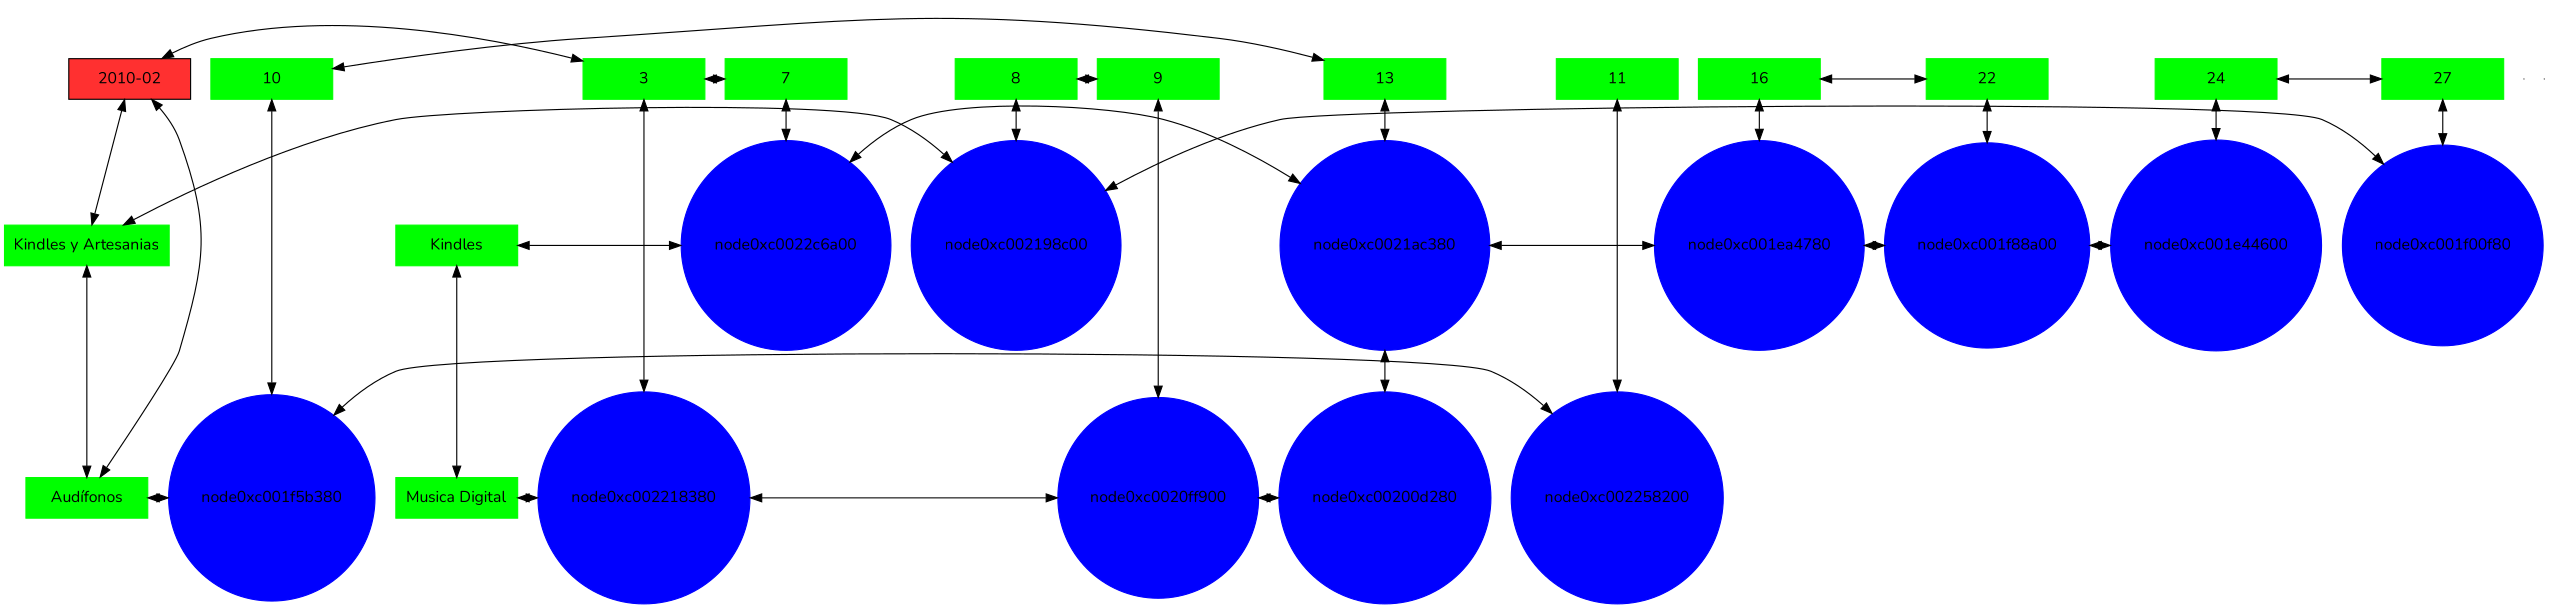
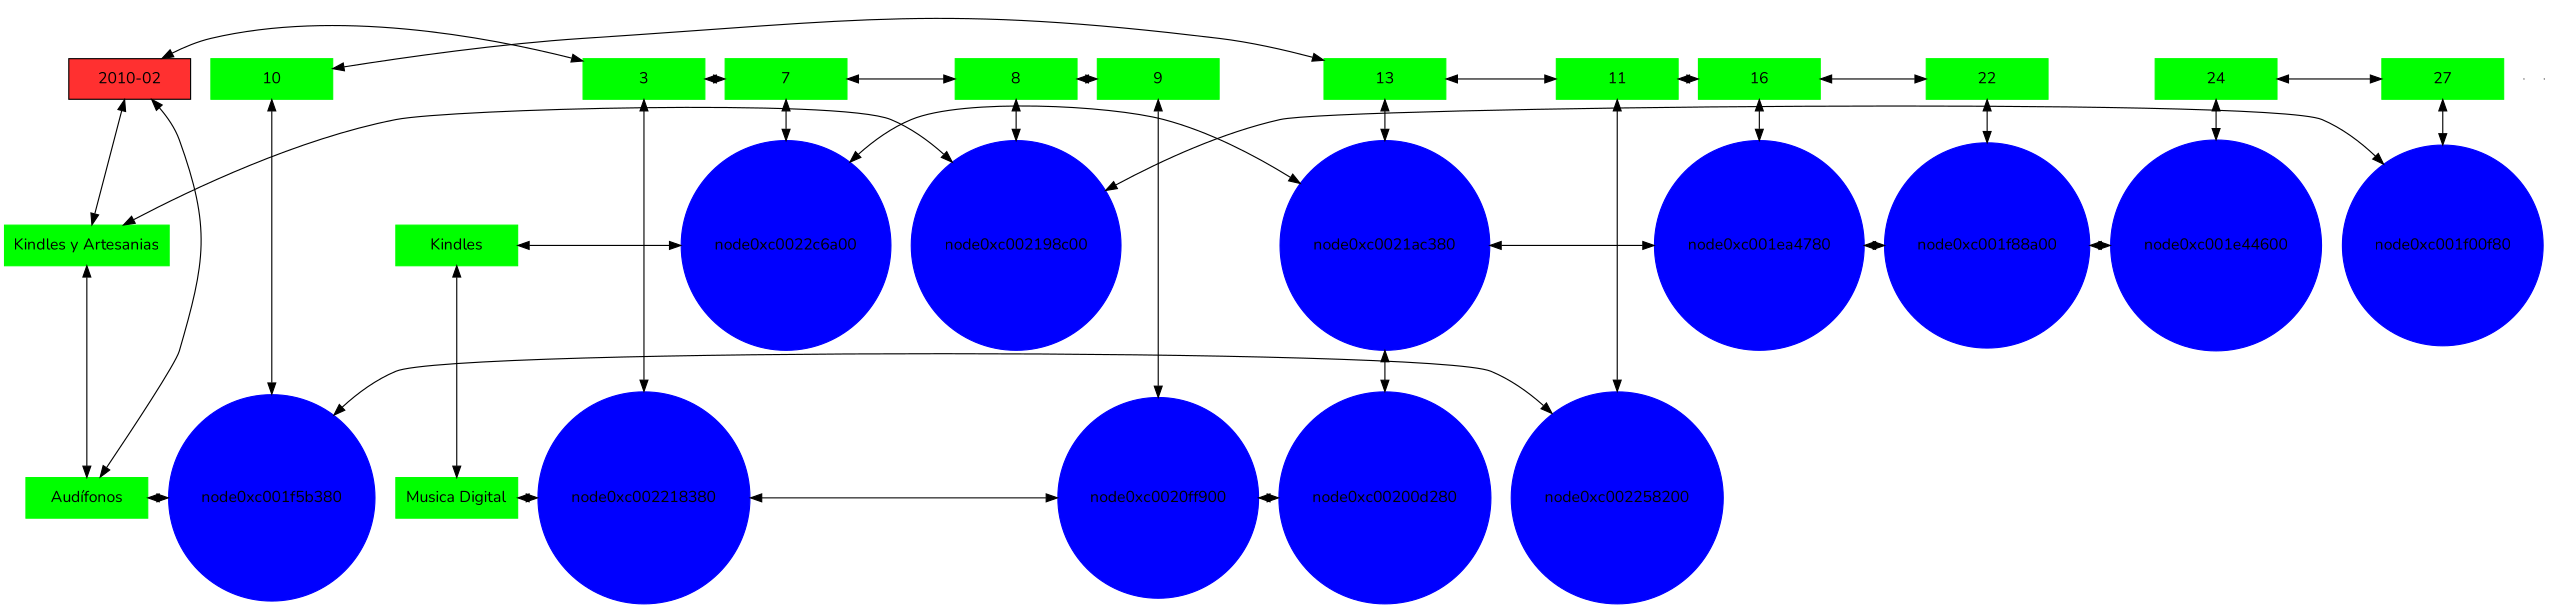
none -> (901, 79)
none -> (1501, 79)
none -> (1690, 79)
